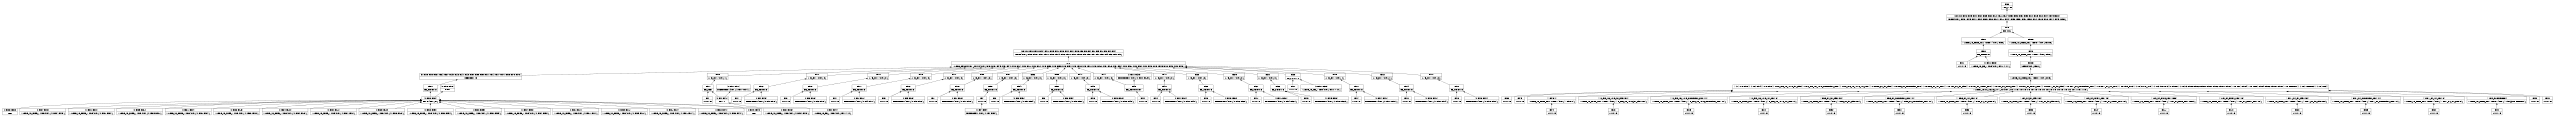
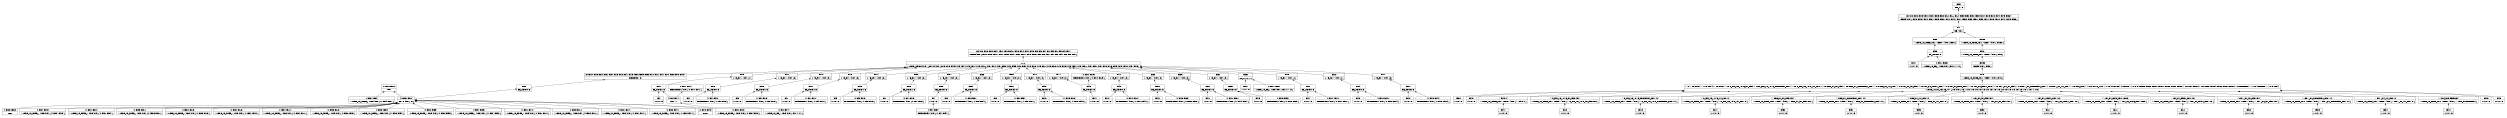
(708, 90) -> (659, 90)
(1134, 90) -> (1089, 90)
(300, 103) -> (380, 94)
